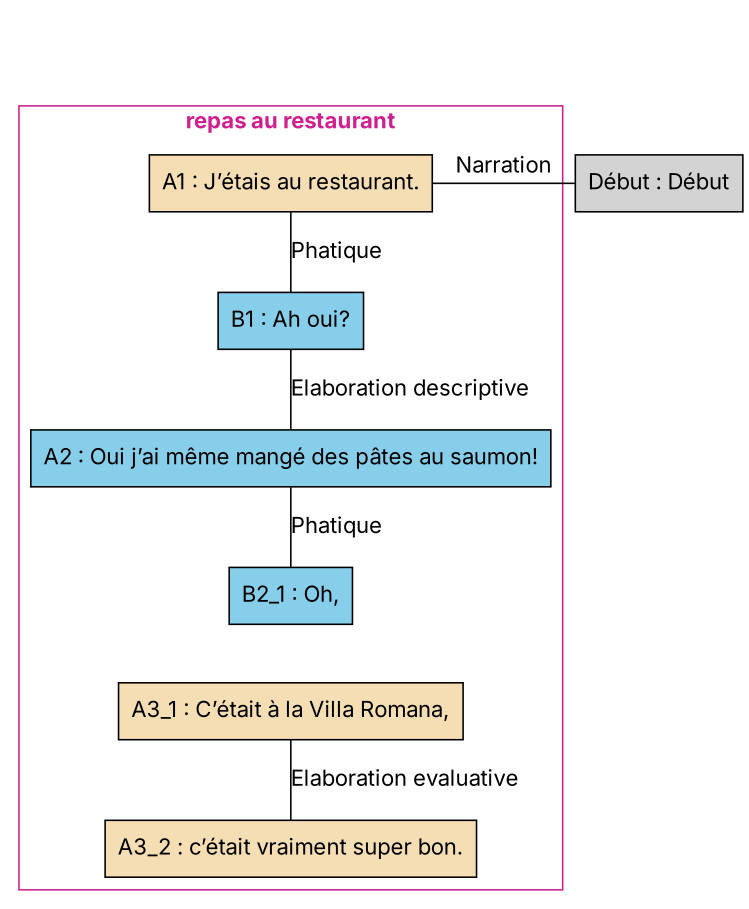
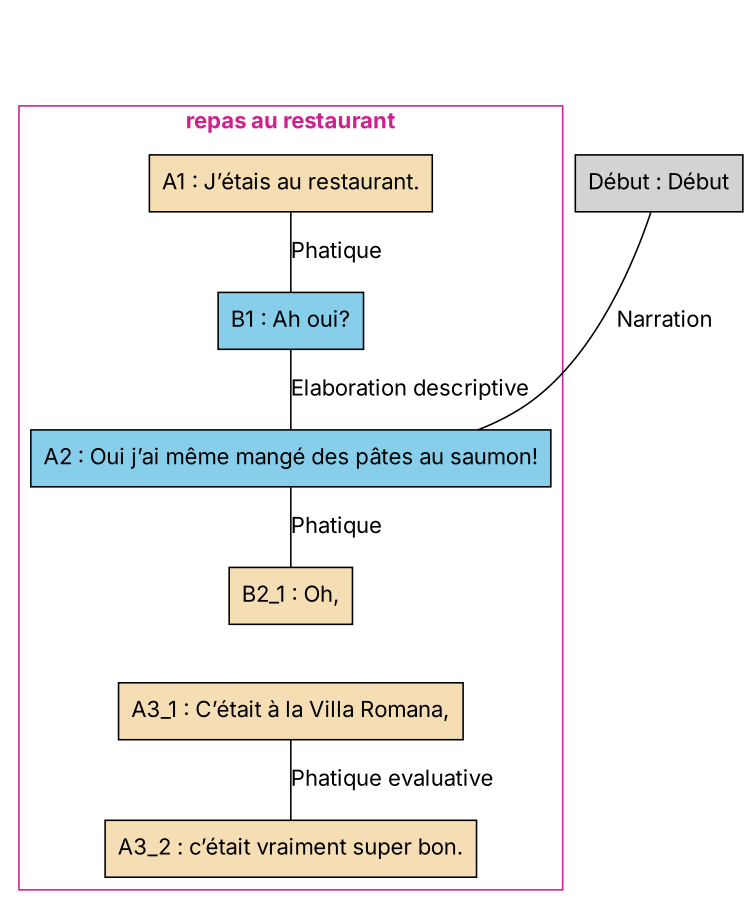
(504, 183) -> (588, 341)
(291, 596) -> (291, 596)
(405, 780) -> (393, 780)
